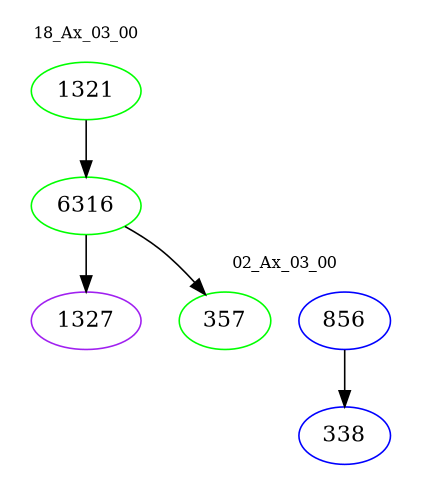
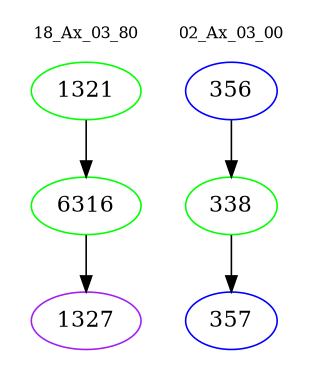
(86, 34) -> (86, 34)
(176, 263) -> (231, 255)
(225, 321) -> (231, 321)
(345, 321) -> (231, 91)
(345, 436) -> (231, 206)
